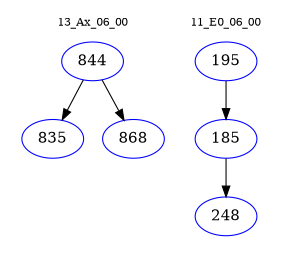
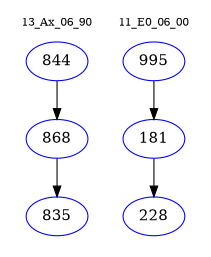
(93, 23) -> (57, 23)
(226, 61) -> (154, 61)
(75, 95) -> (57, 172)
(226, 139) -> (154, 139)
(226, 216) -> (154, 216)
